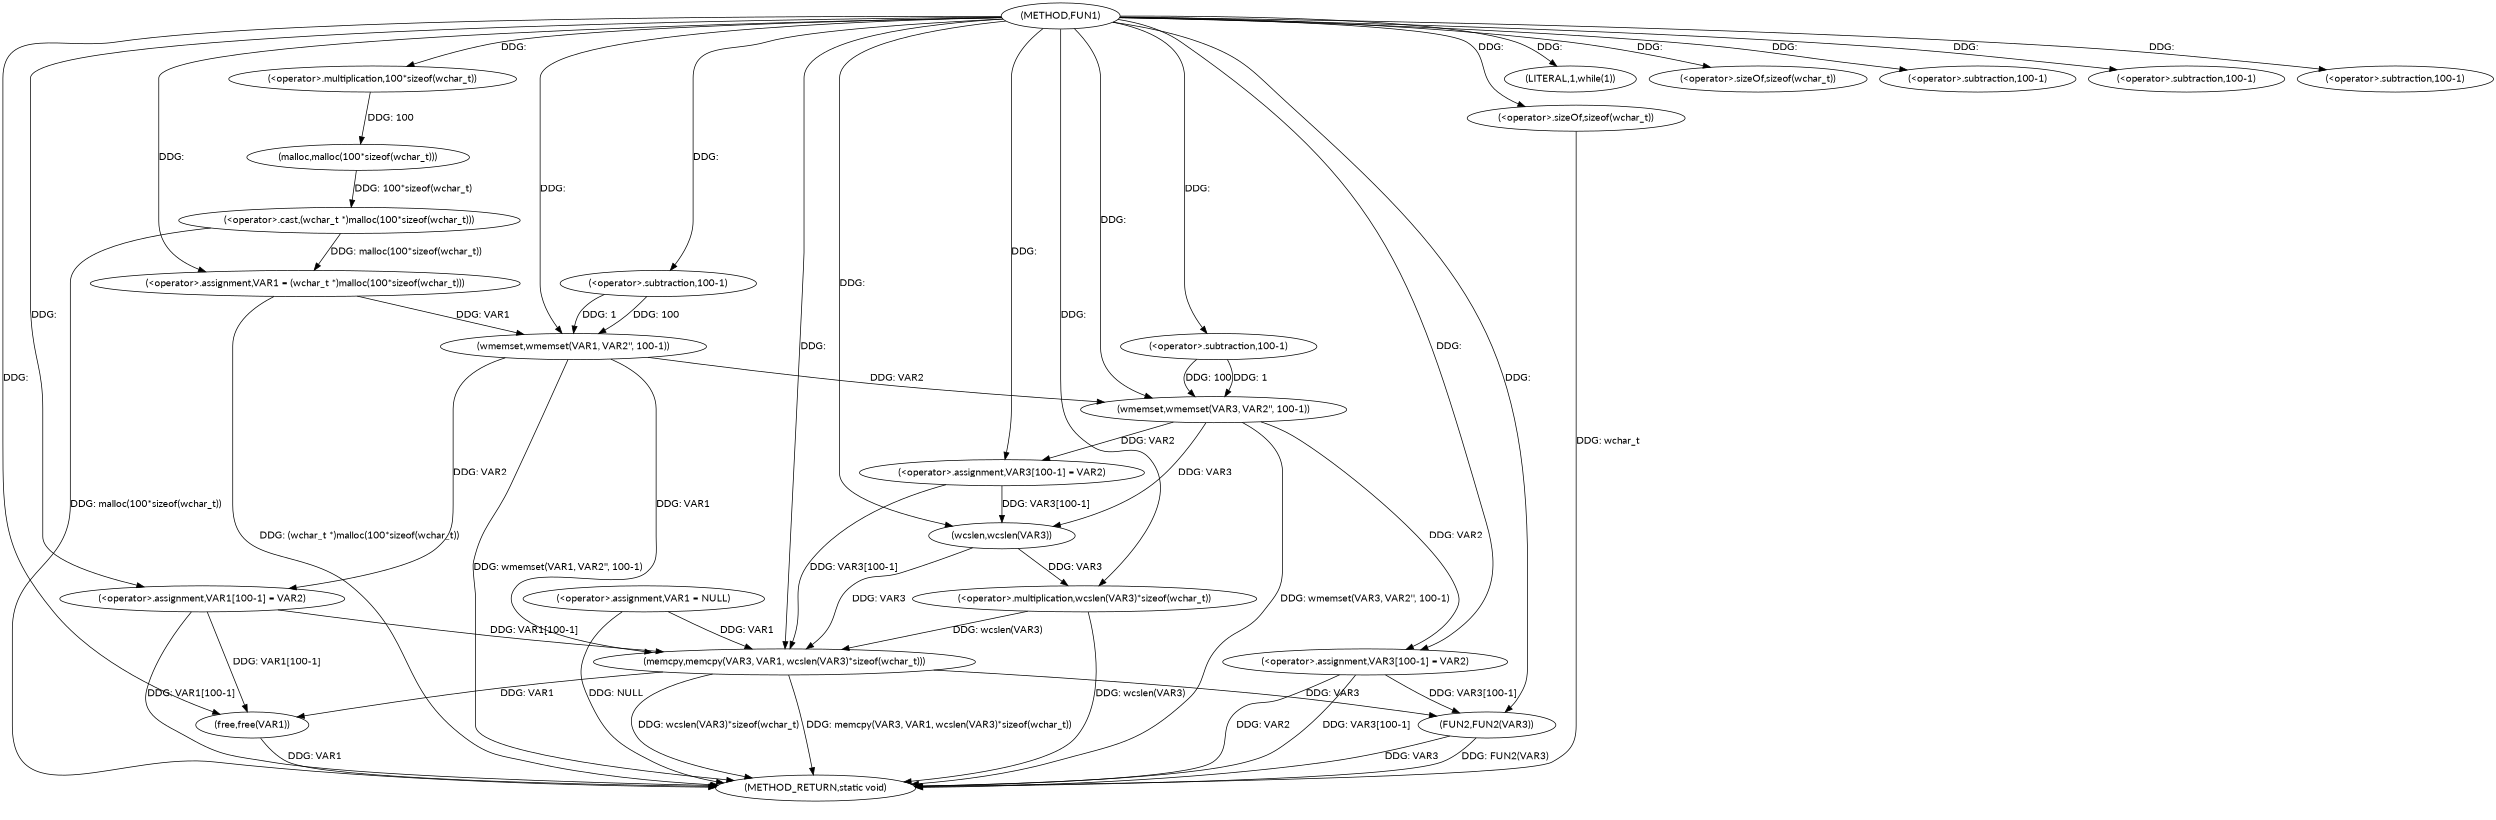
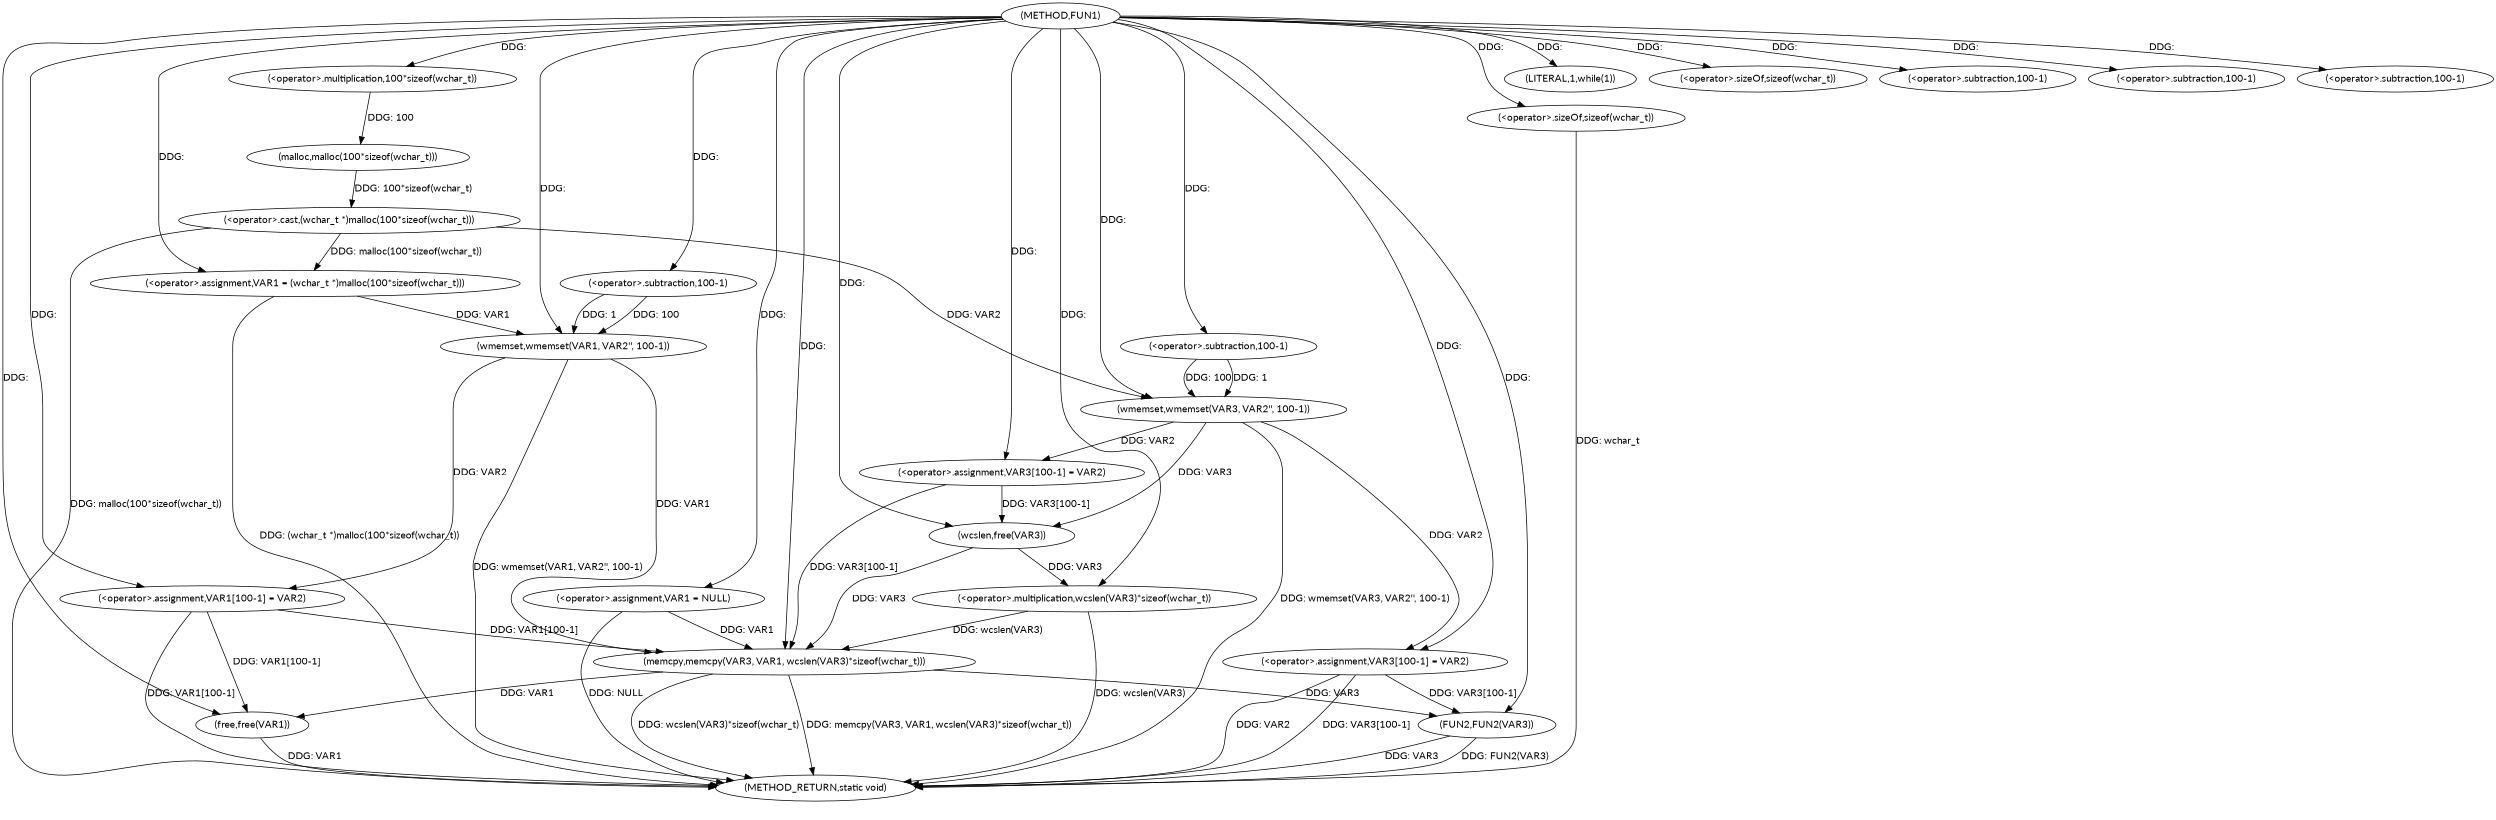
none -> (776, 218)
(872, 384) -> (834, 261)
(1002, 536) -> (1002, 536)
